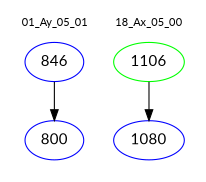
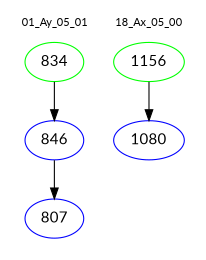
none -> (54, 62)
(149, 62) -> (149, 62)
(54, 140) -> (54, 219)
